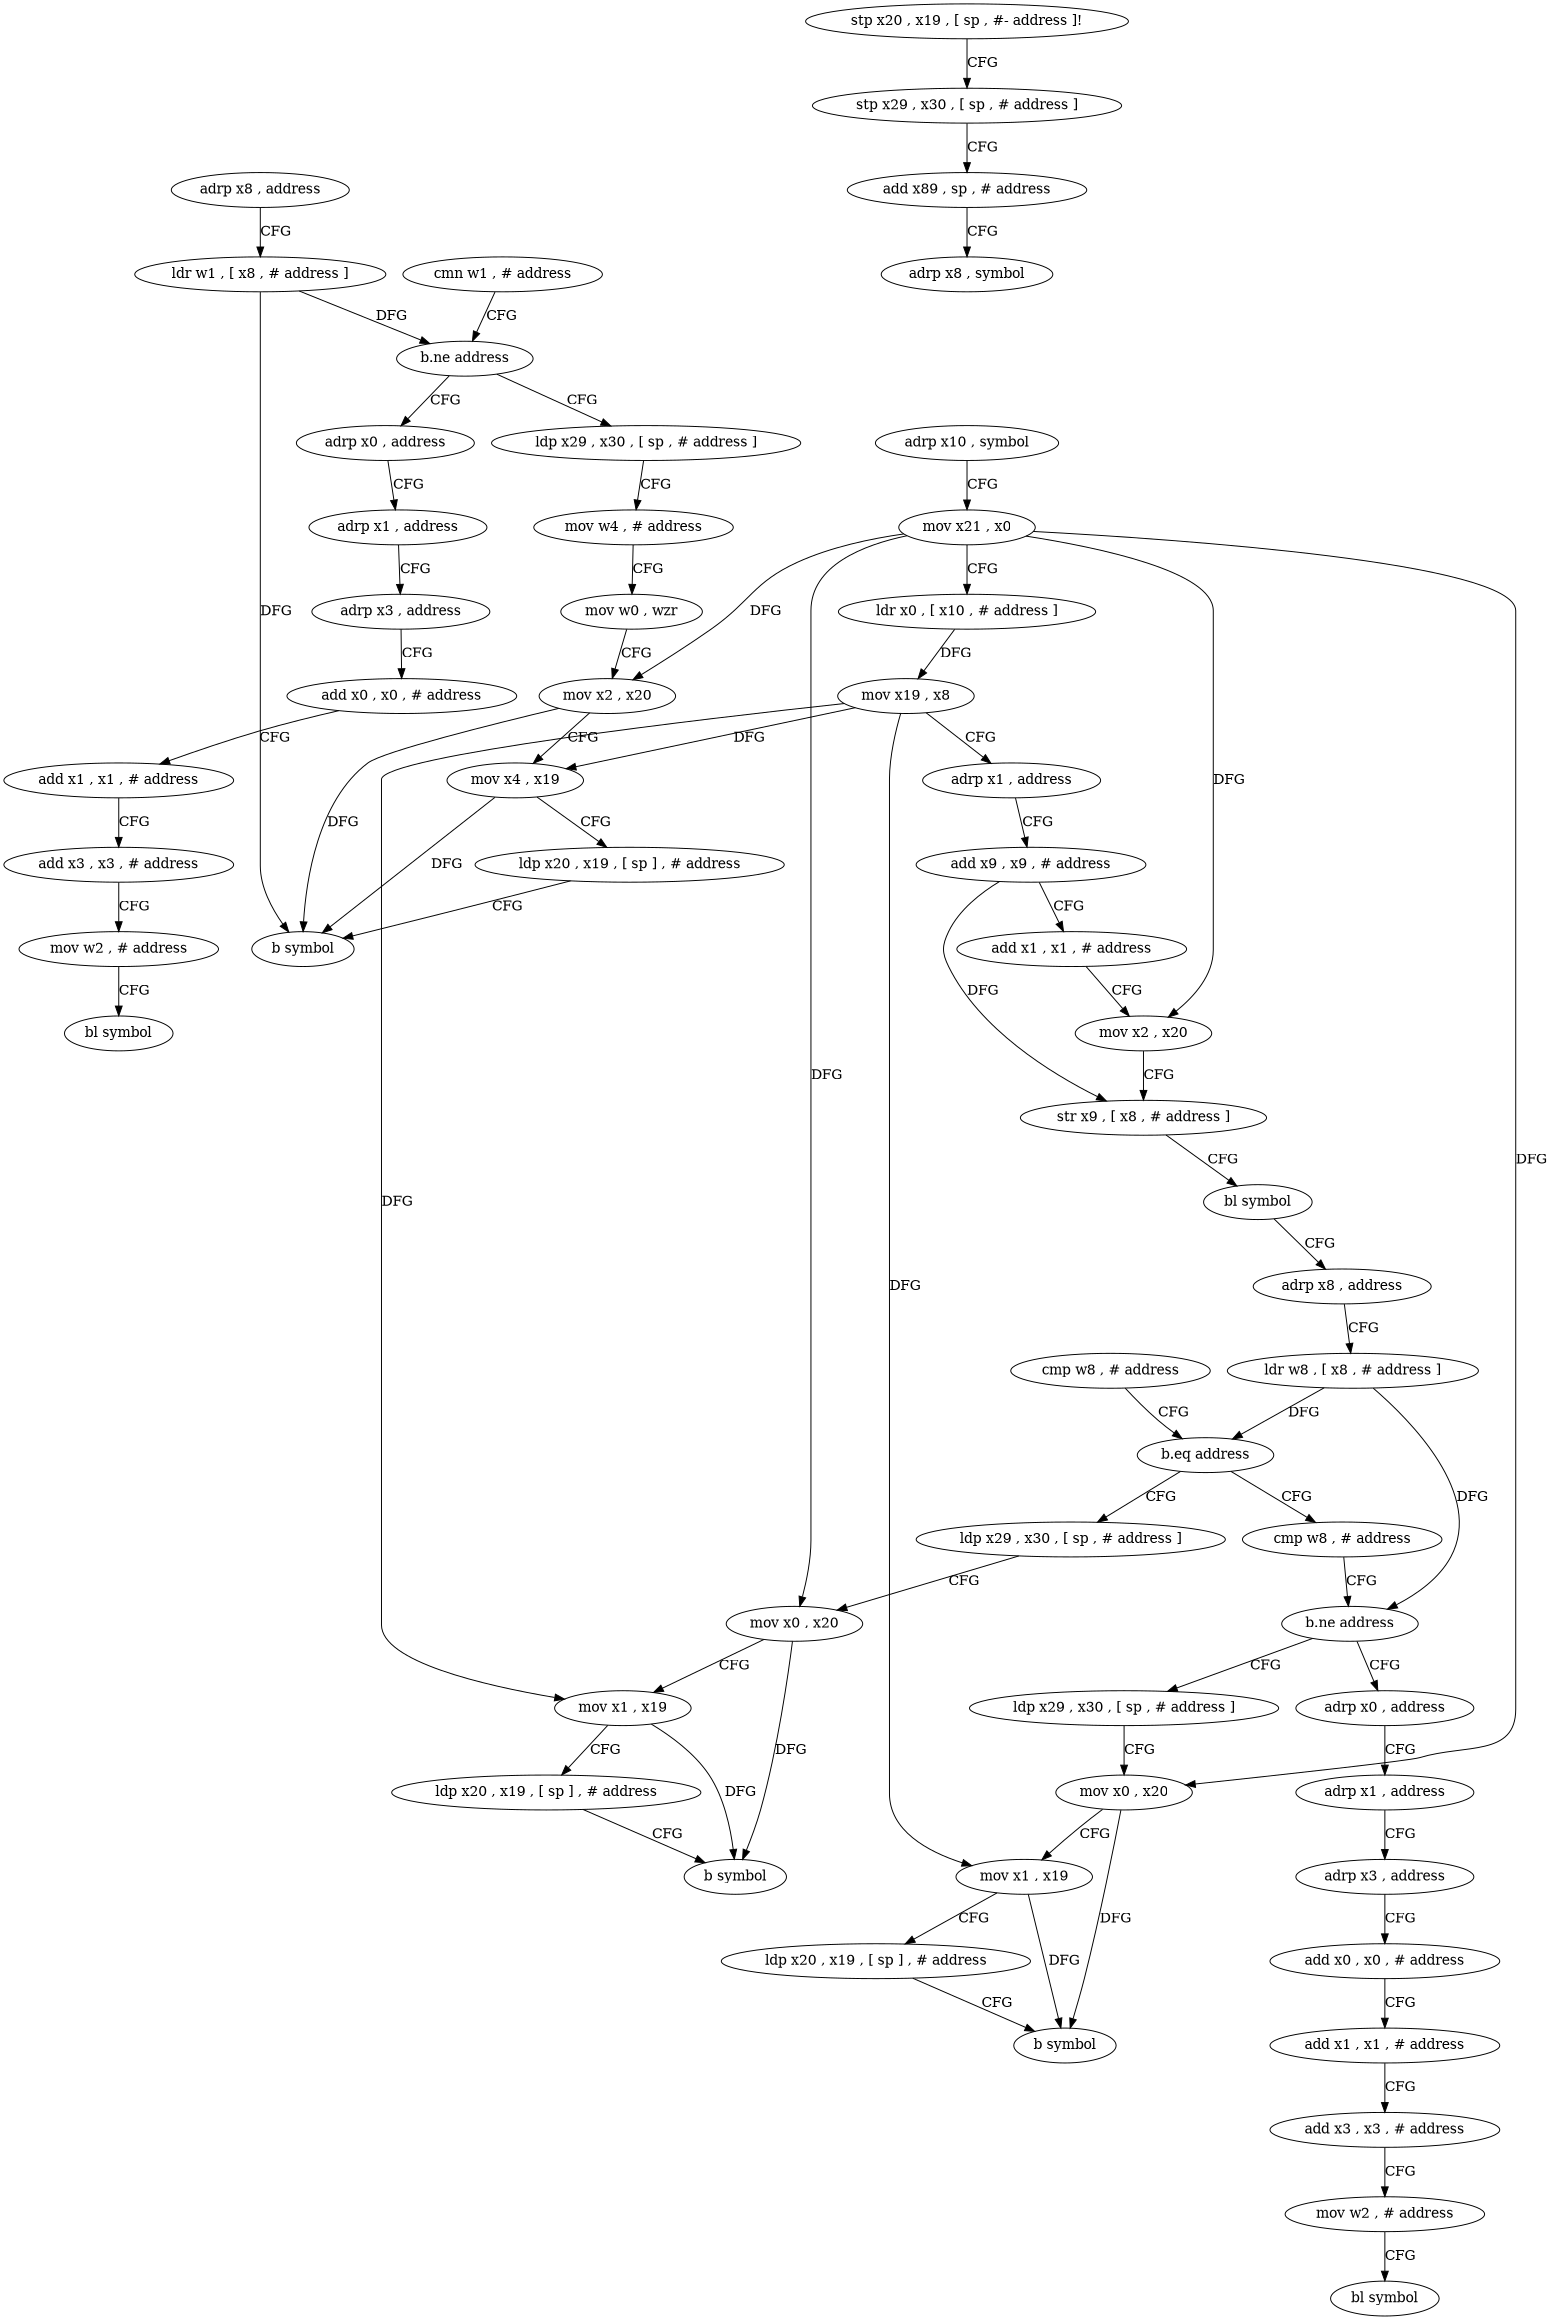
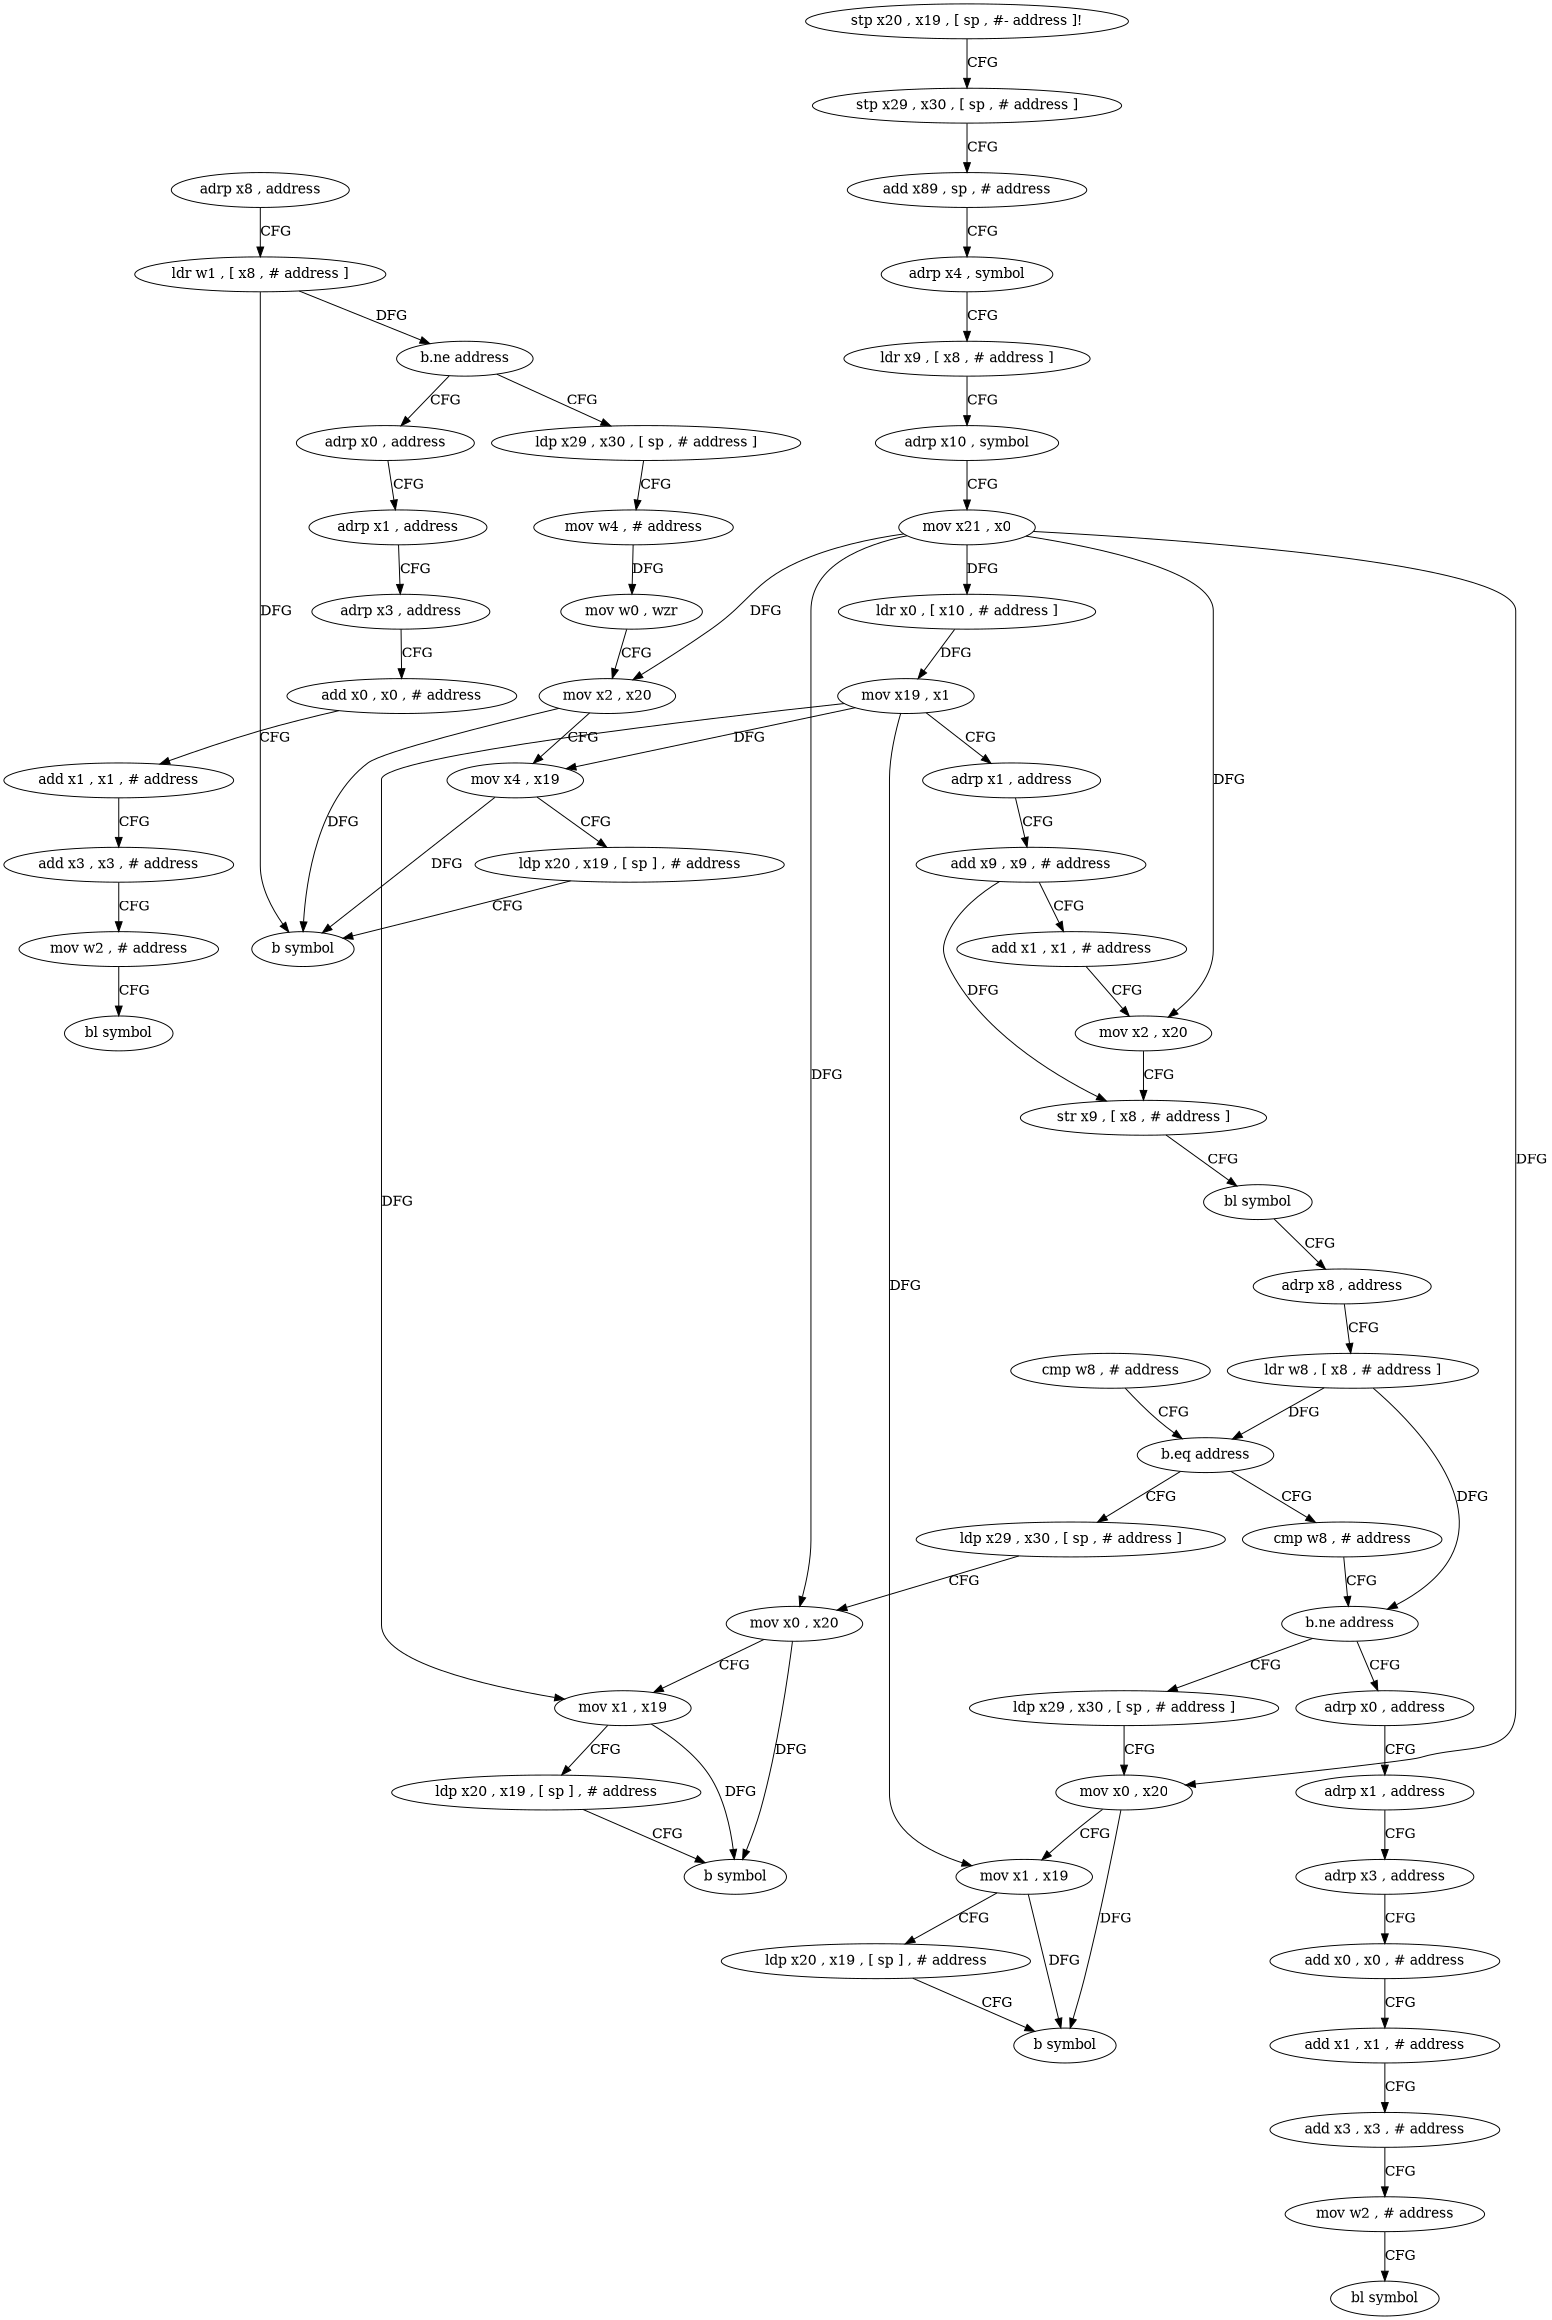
(503, 274) -> none
(967, 274) -> (967, 274)
none -> (967, 359)
(648, 570) -> (648, 570)
(983, 570) -> (983, 570)
(906, 696) -> (906, 696)
